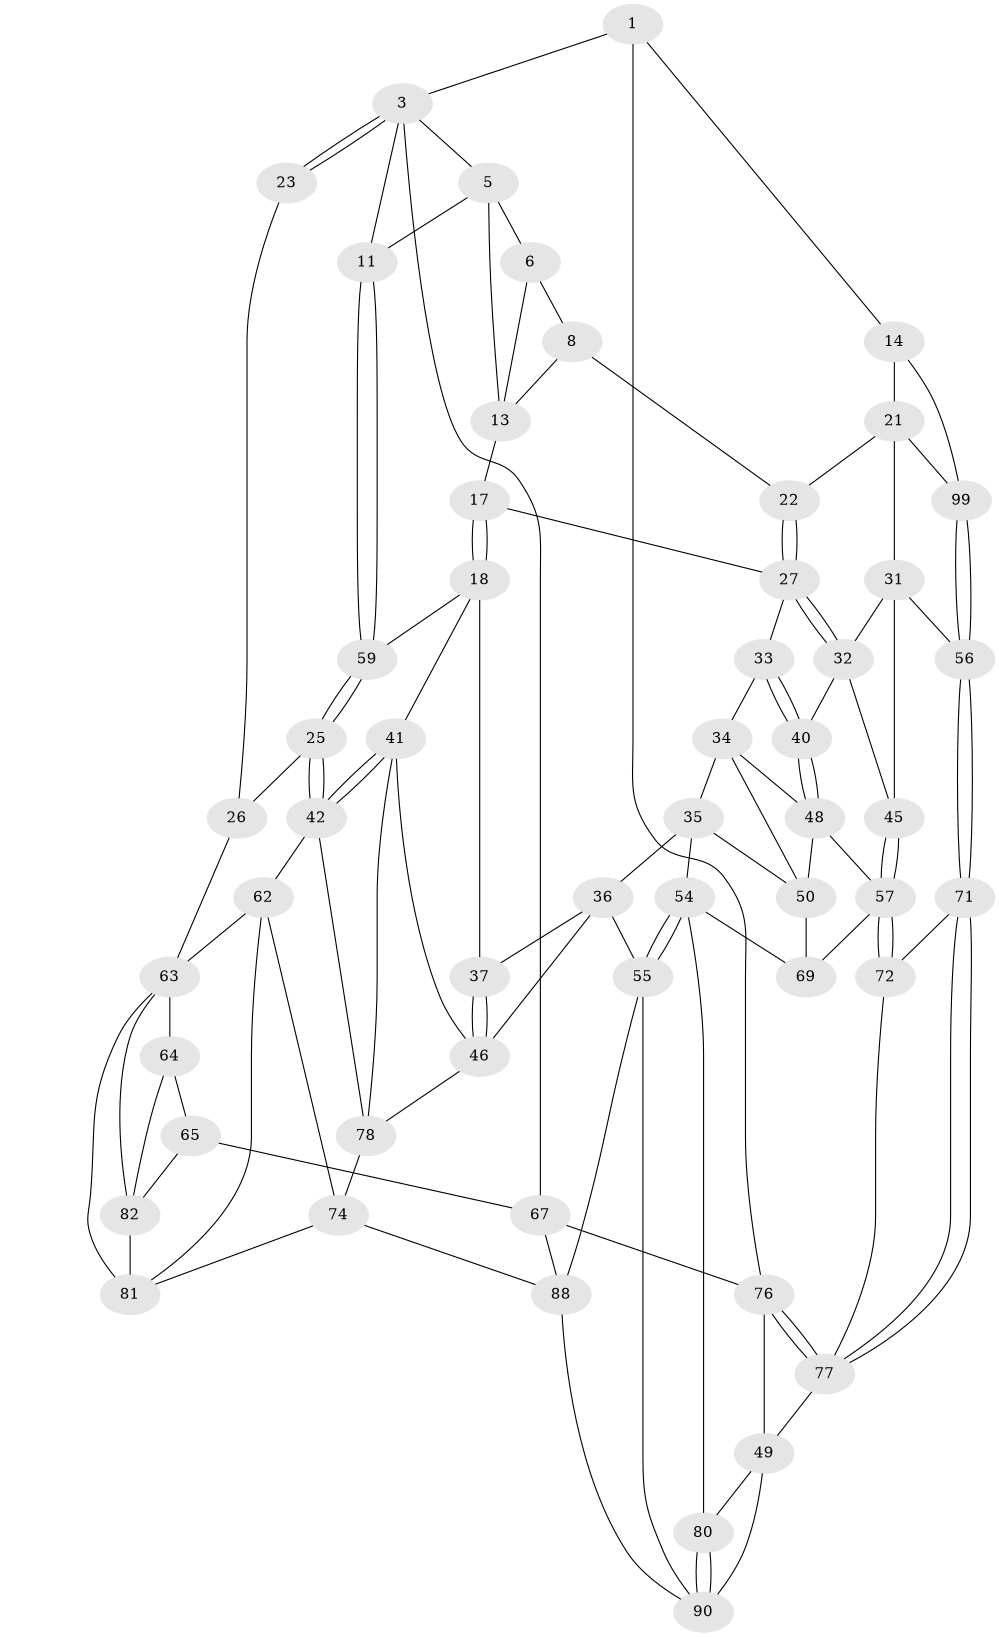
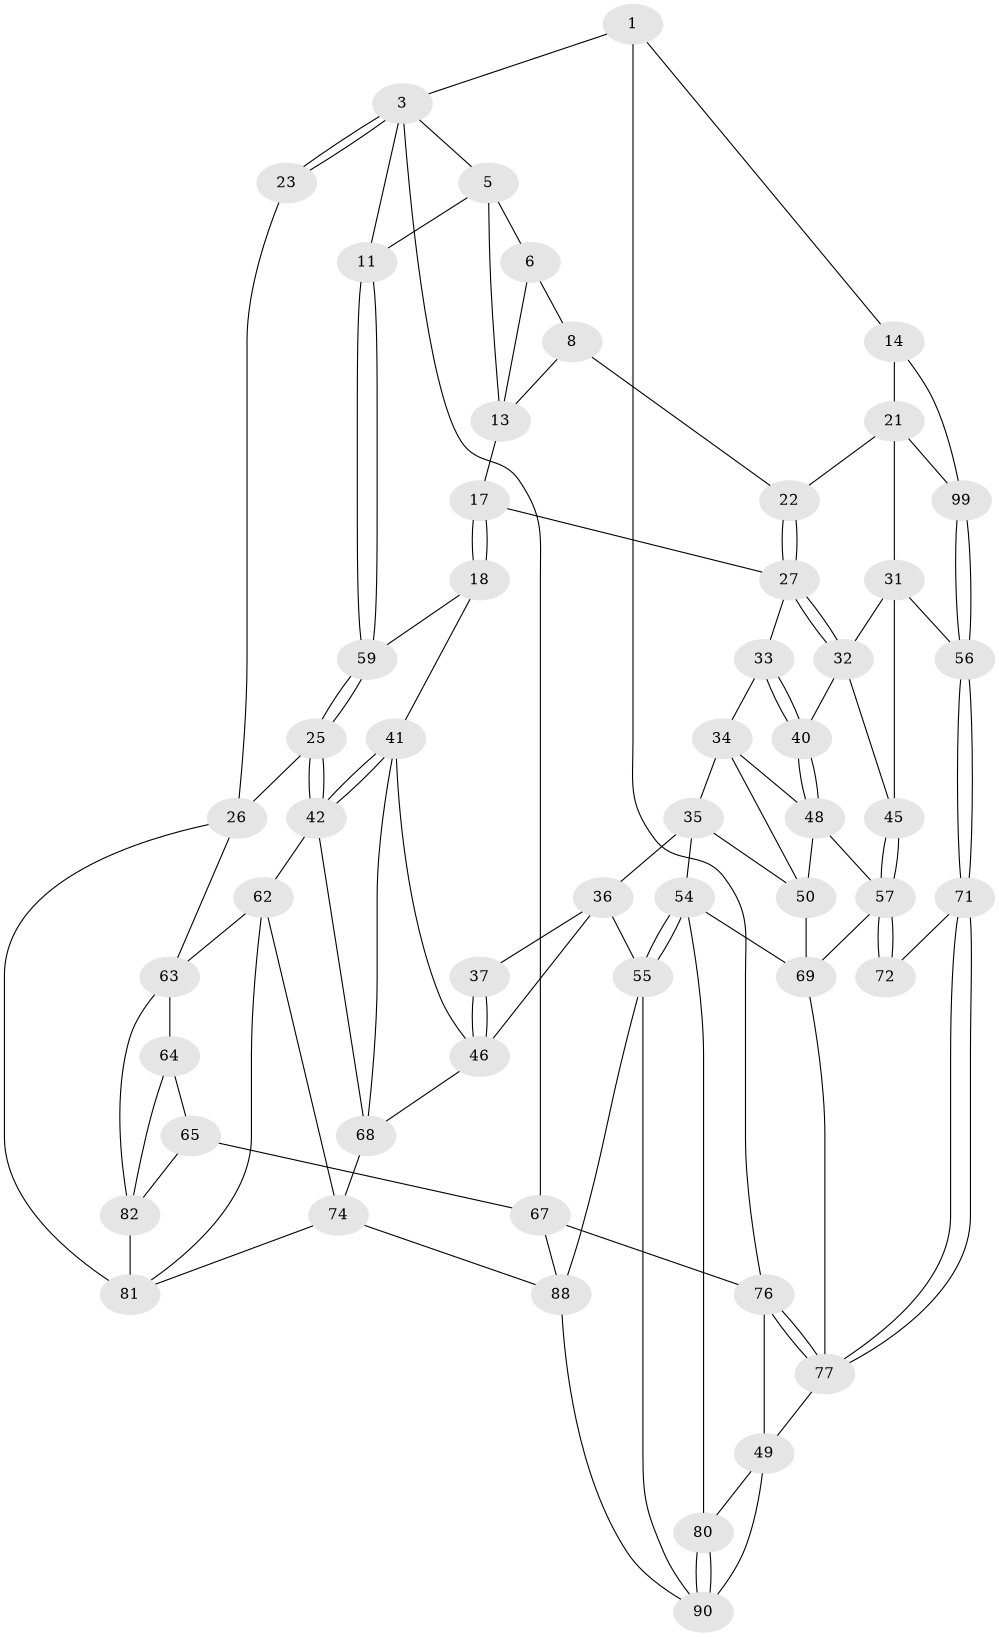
(480, 779) -> none
(94, 1131) -> (4, 1012)
(366, 1136) -> (366, 1136)
(876, 1180) -> (825, 1175)
